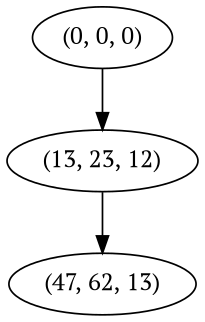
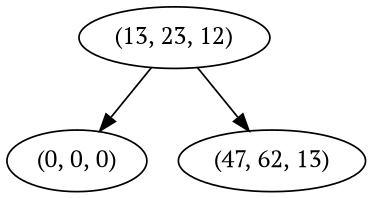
(102, 91) -> (131, 92)
